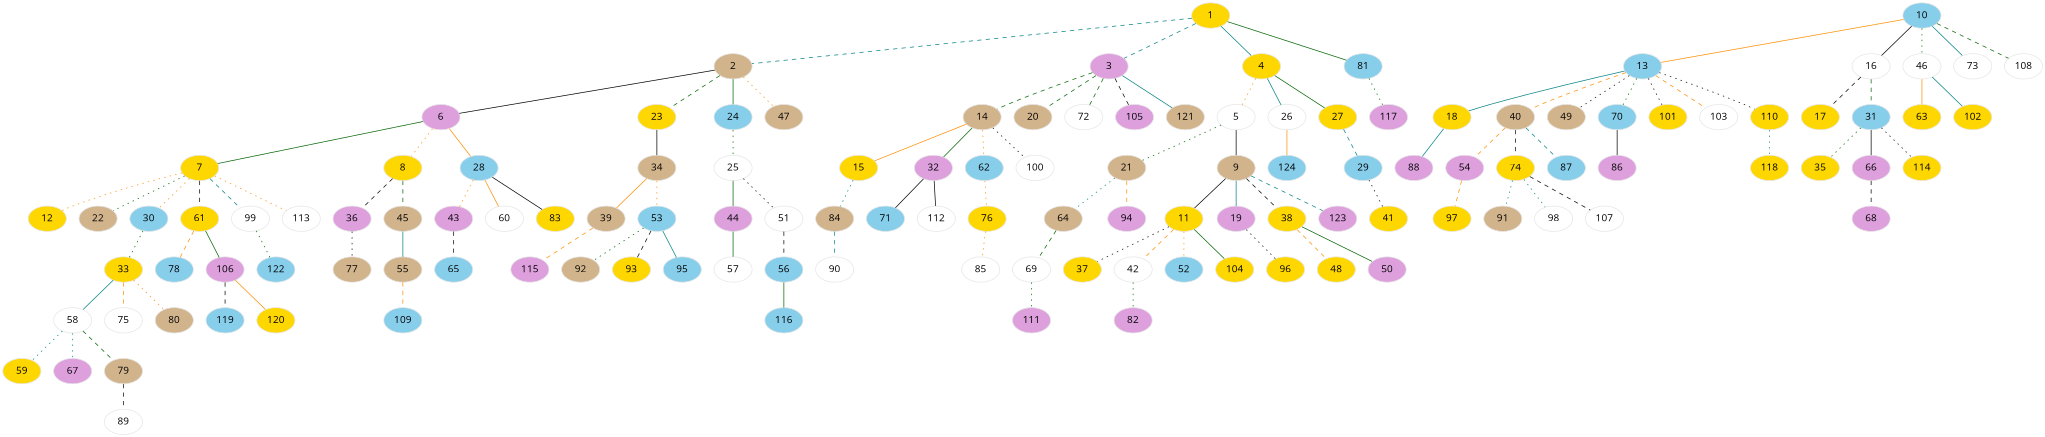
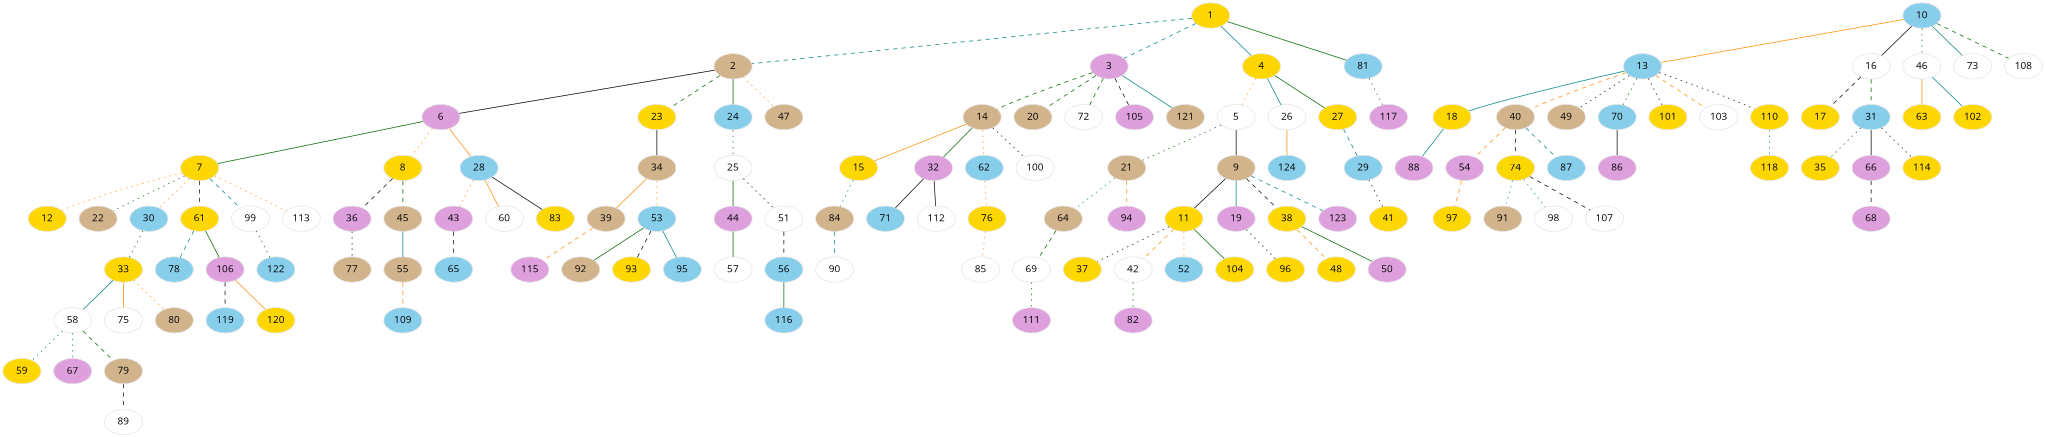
(187, 244) -> (187, 244)
(619, 244) -> (619, 244)
(123, 295) -> (123, 295)
